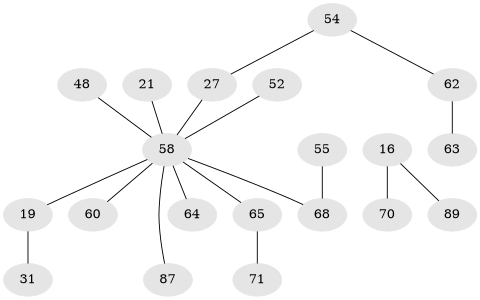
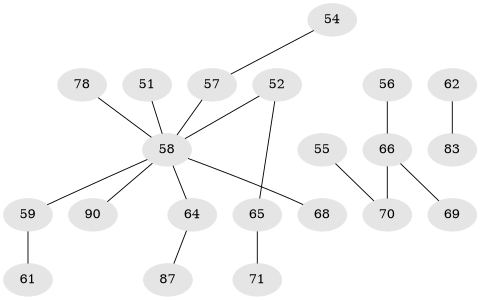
(392, 52) -> none
(82, 85) -> (82, 85)
(147, 85) -> (147, 85)
(212, 85) -> (212, 85)
none -> (387, 85)
(387, 150) -> (387, 150)
(452, 150) -> (452, 150)
(212, 182) -> (267, 150)
(322, 182) -> (355, 182)
(28, 215) -> (28, 215)
(93, 215) -> (93, 215)
(159, 215) -> (180, 247)
(452, 215) -> (452, 215)
(28, 280) -> (28, 280)
